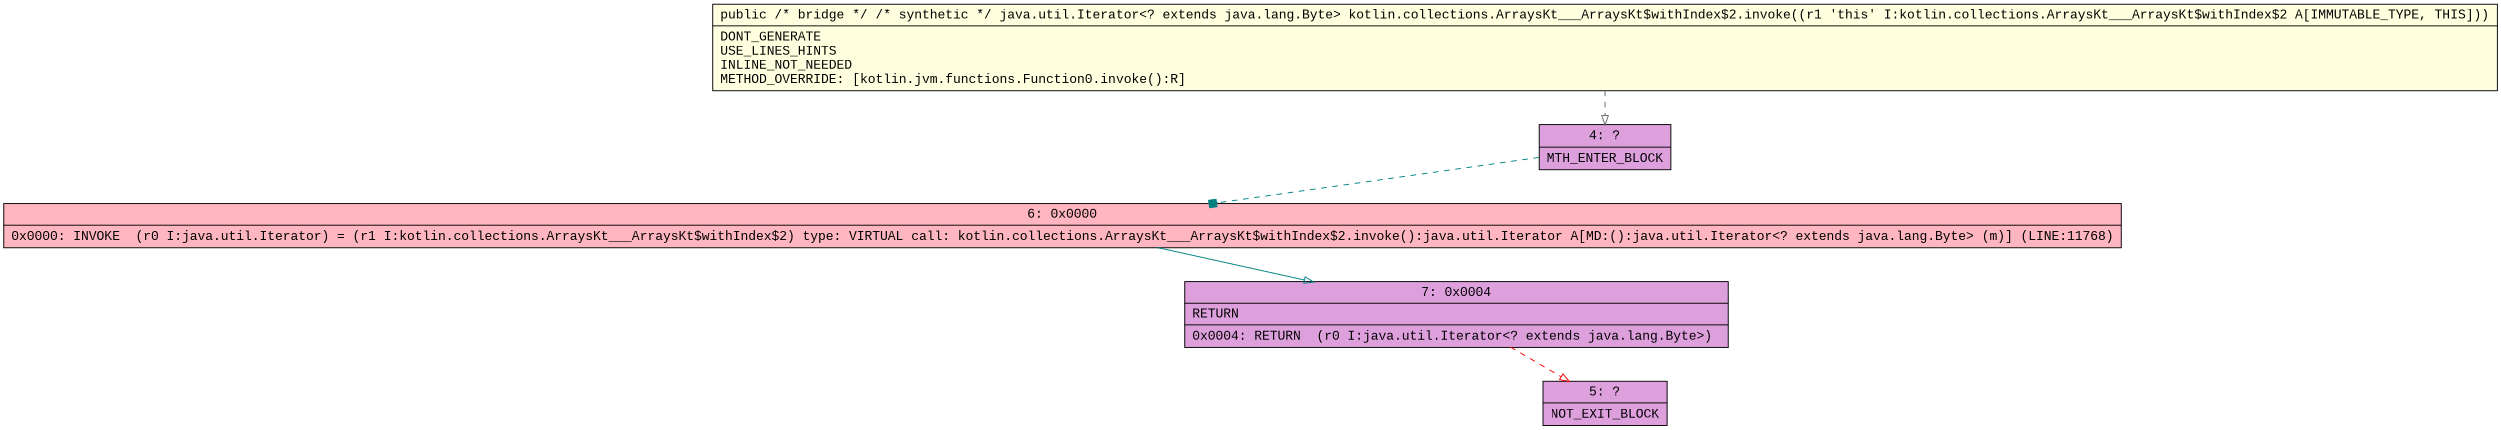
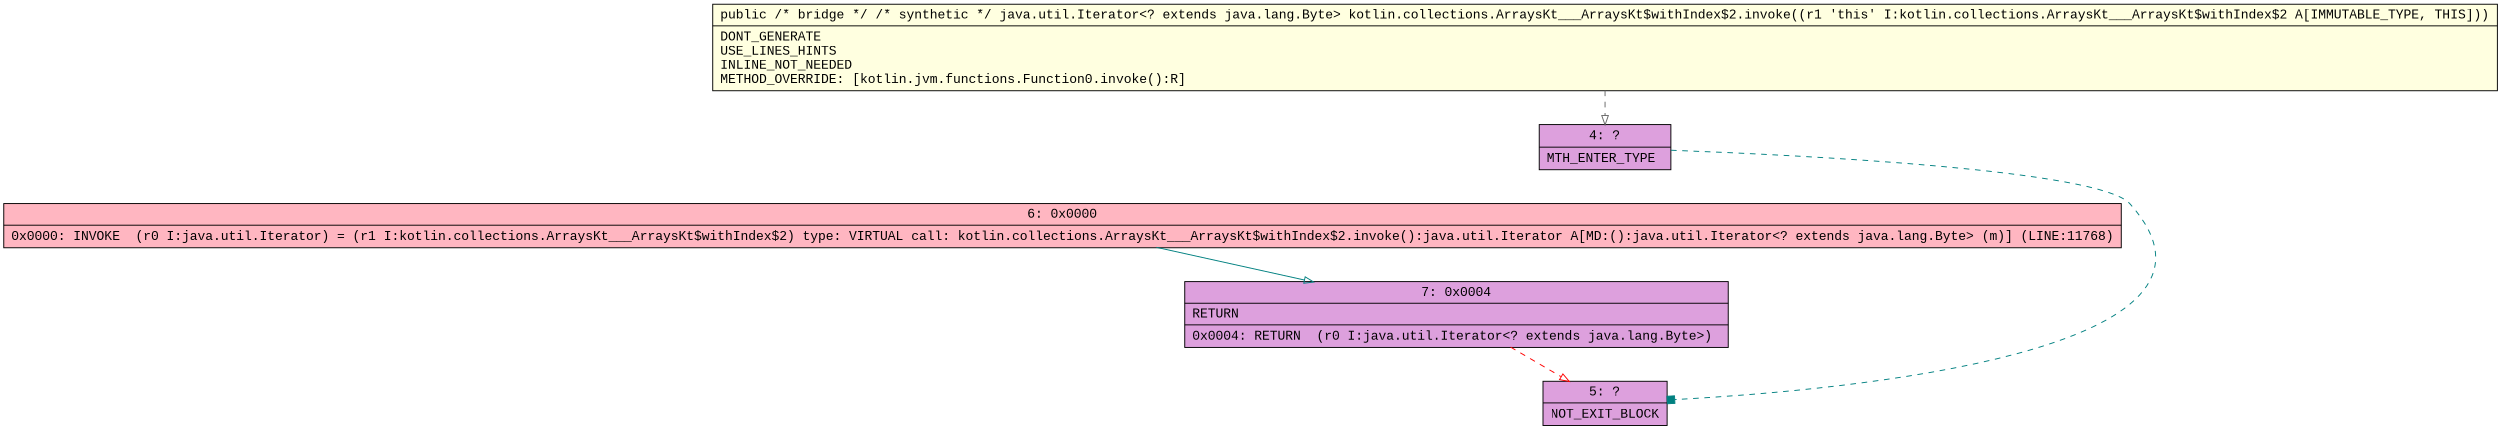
(1605, 158) -> (1601, 158)
(1379, 180) -> (2155, 256)
